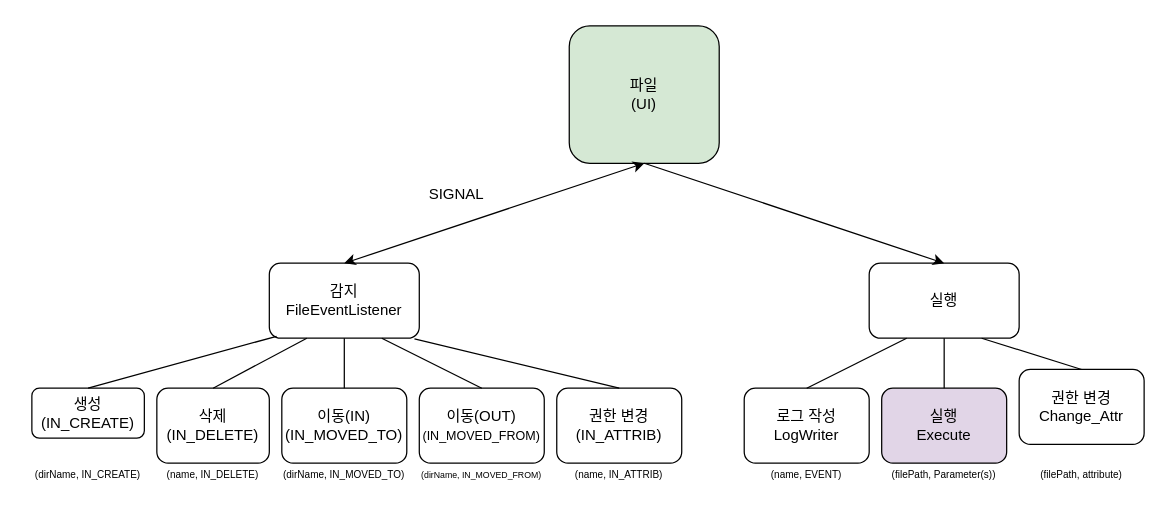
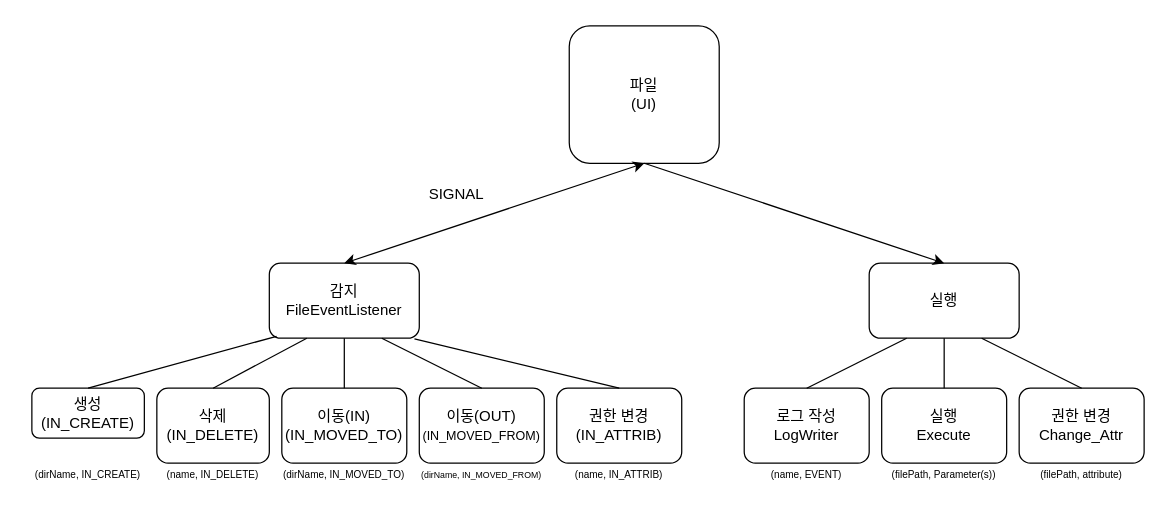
(644, 94) -> (644, 94)
(1082, 407) -> (1082, 426)
(944, 426) -> (944, 426)
